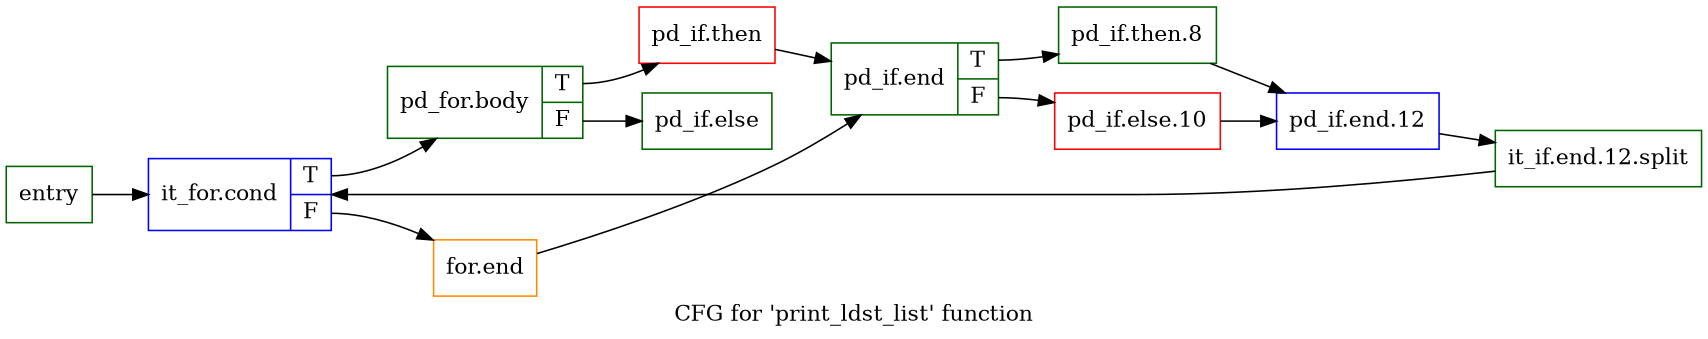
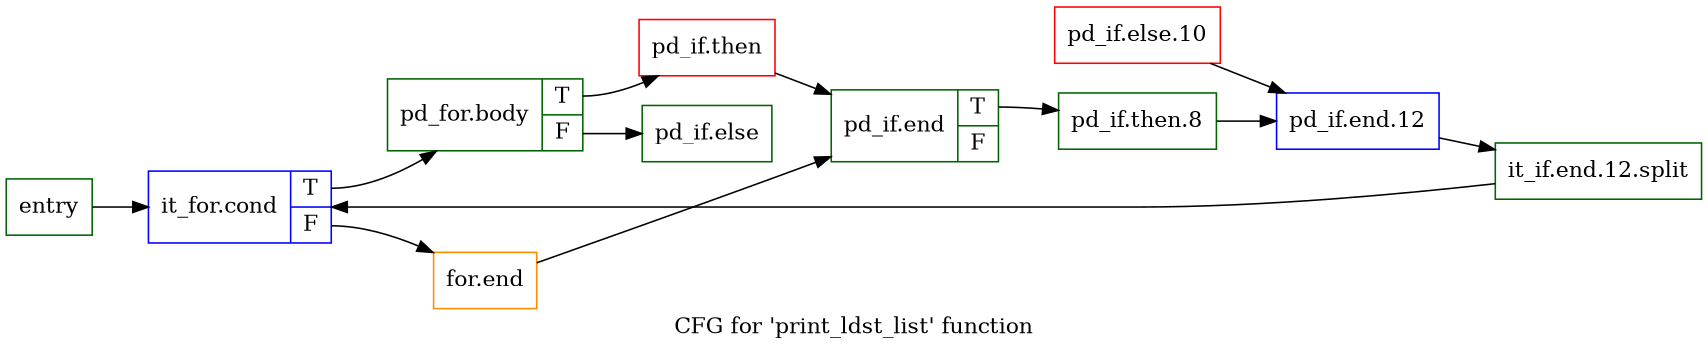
(1019, 98) -> none
